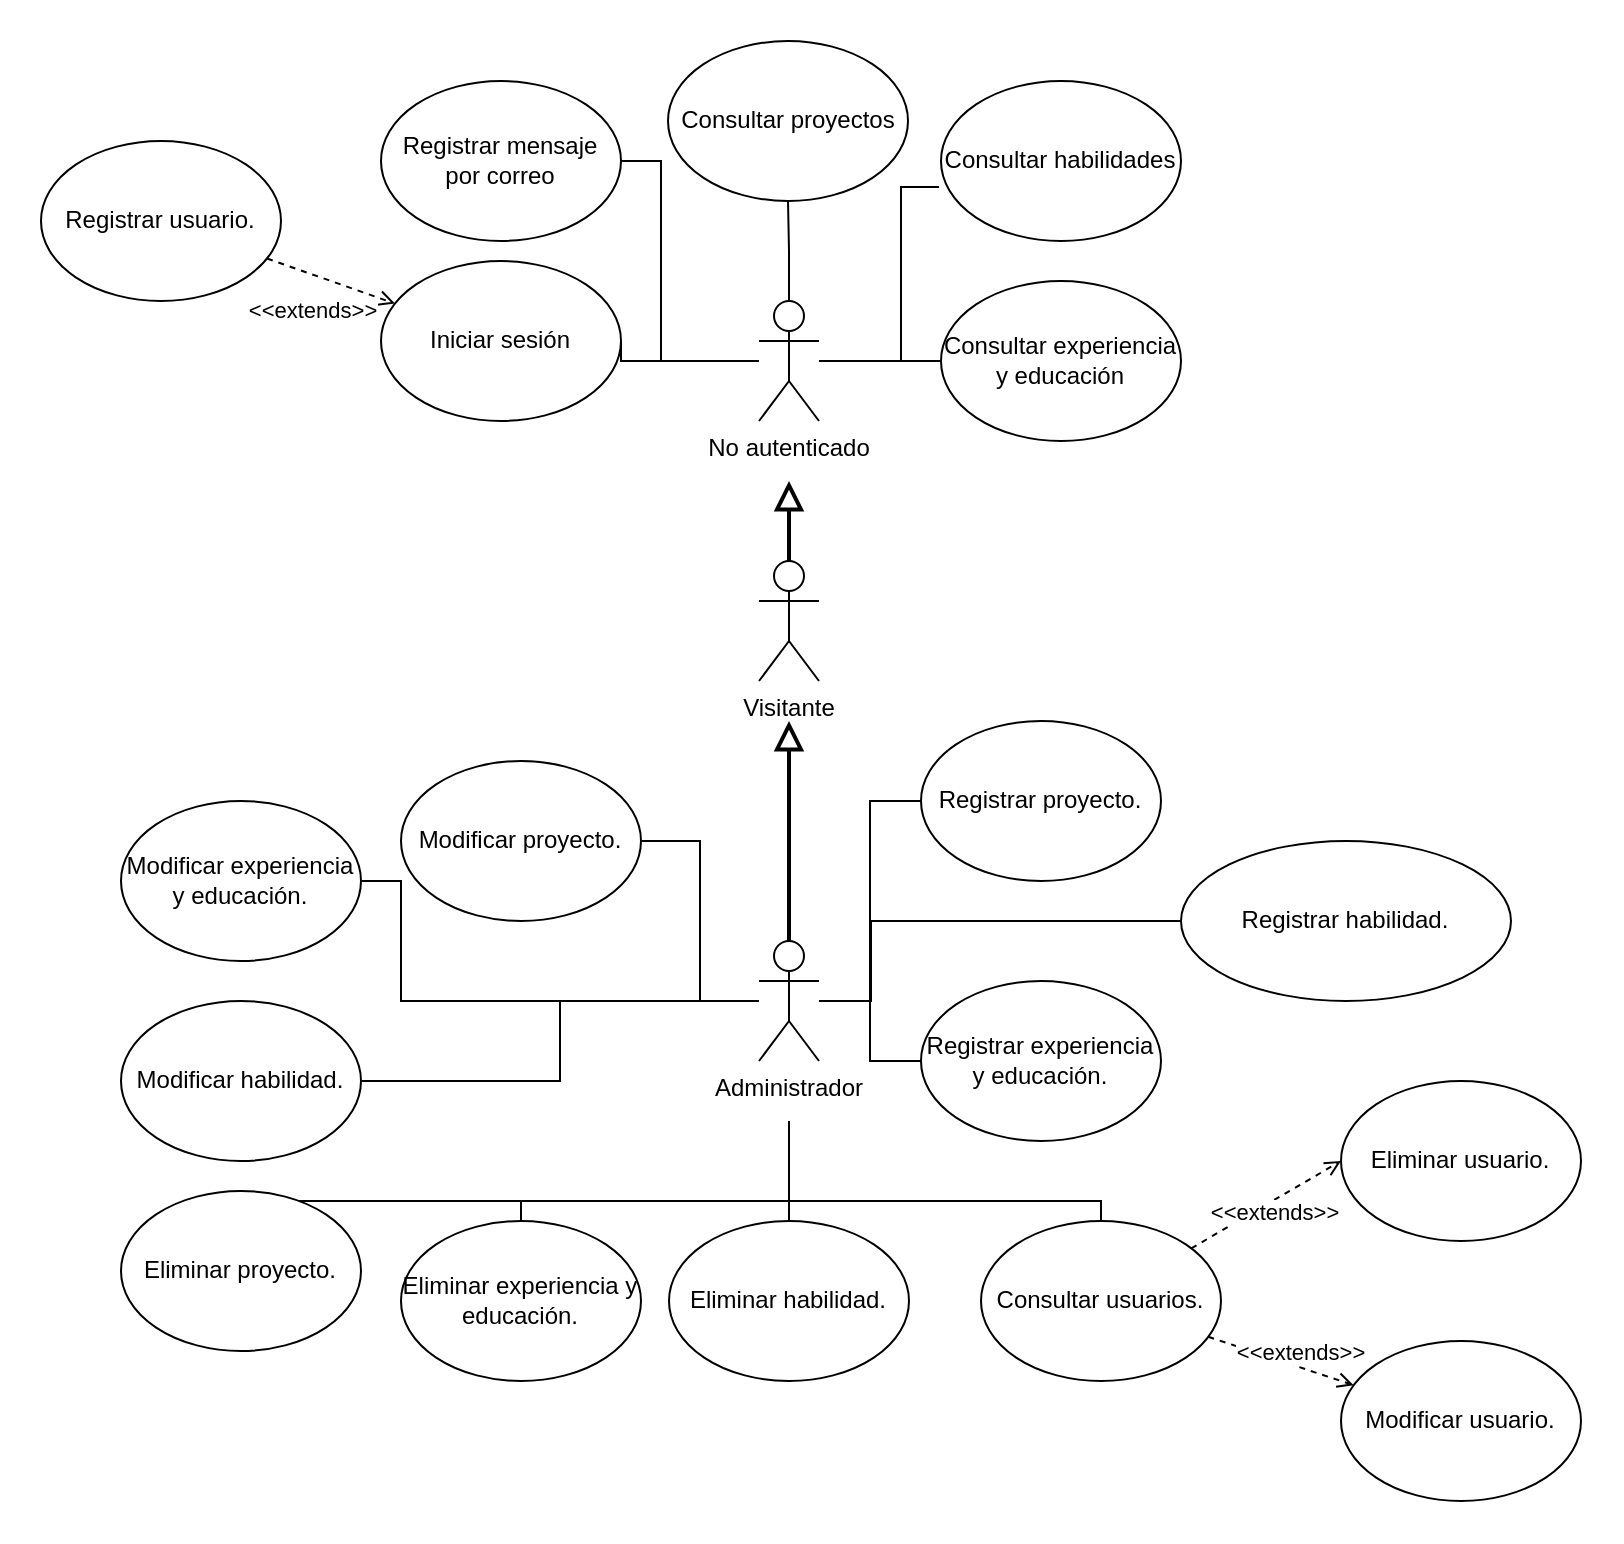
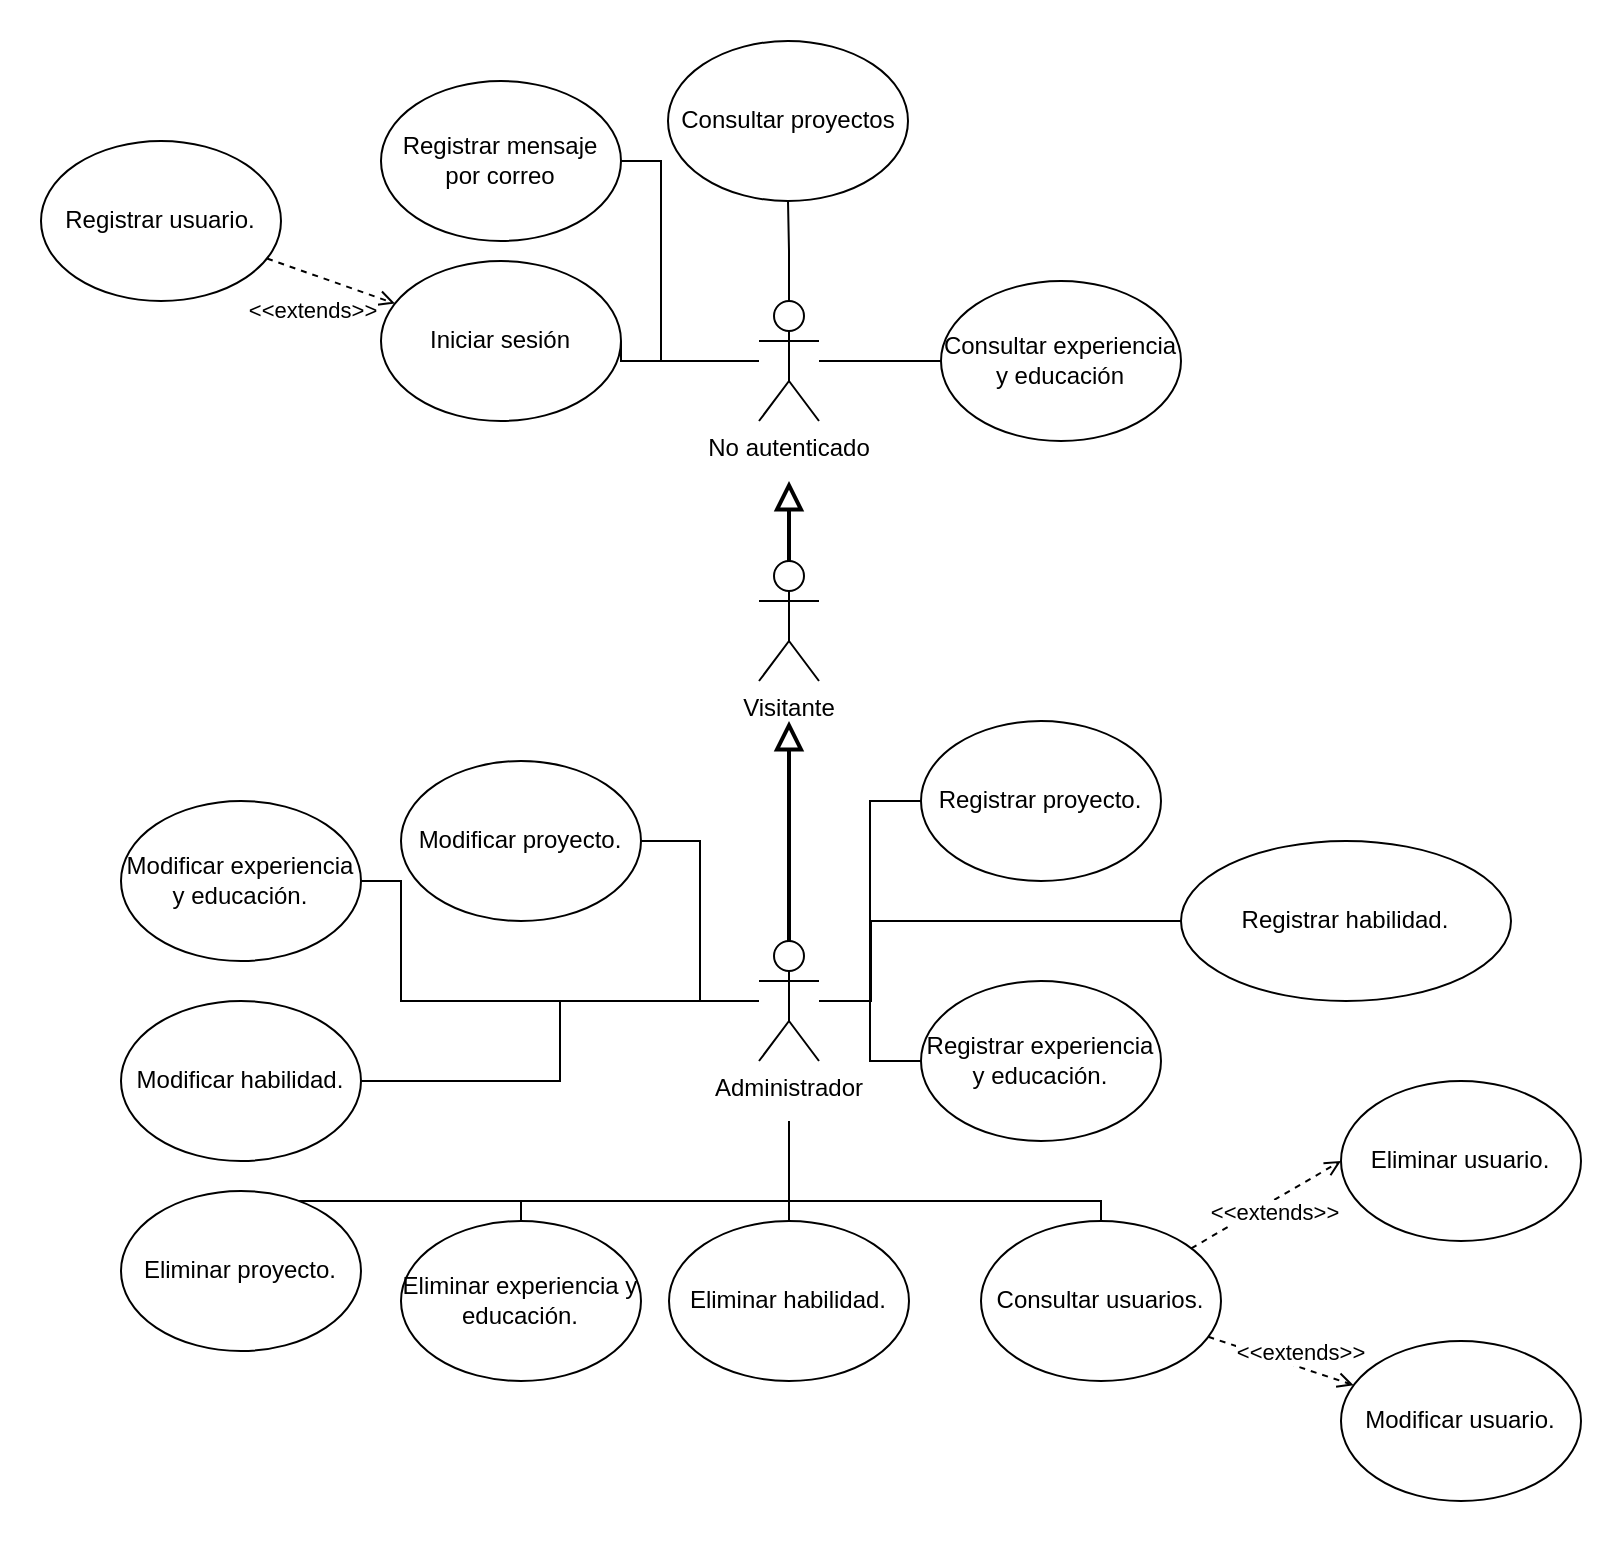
(1061, 161) -> none
(901, 254) -> none
